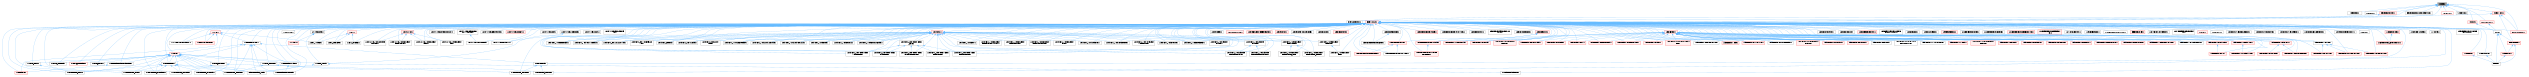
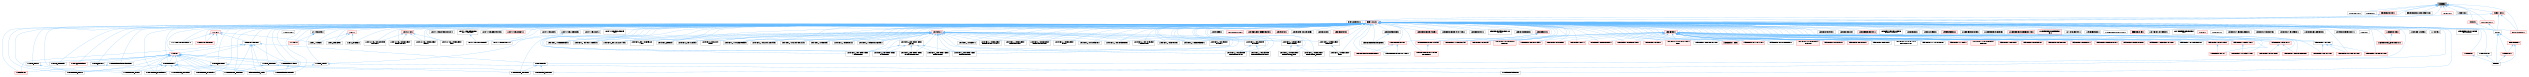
(2355, 13) -> (2355, 13)
(2506, 28) -> (2498, 23)
(251, 43) -> (251, 43)
